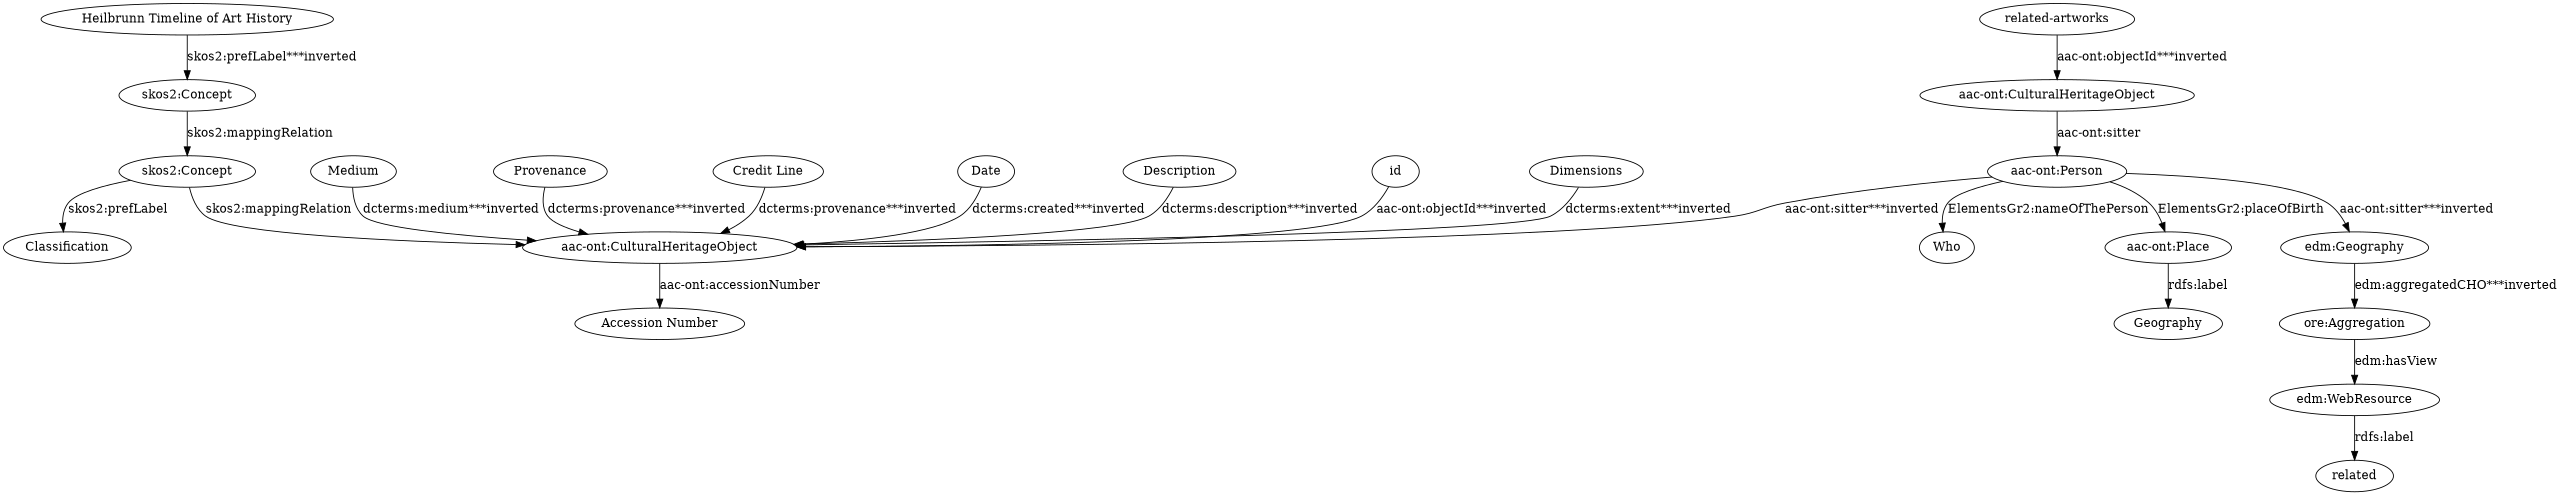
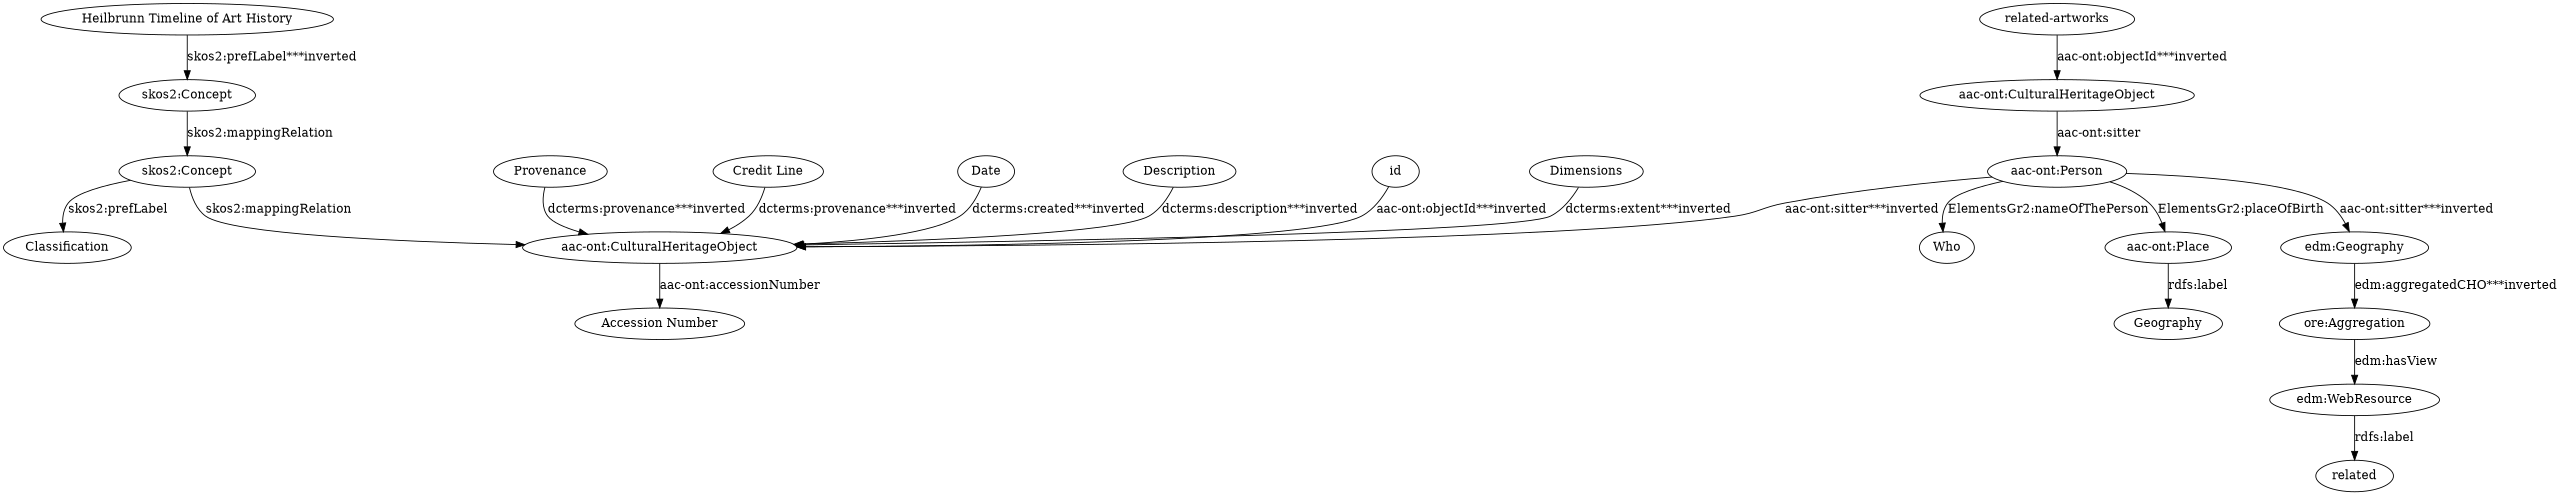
(354, 172) -> none
